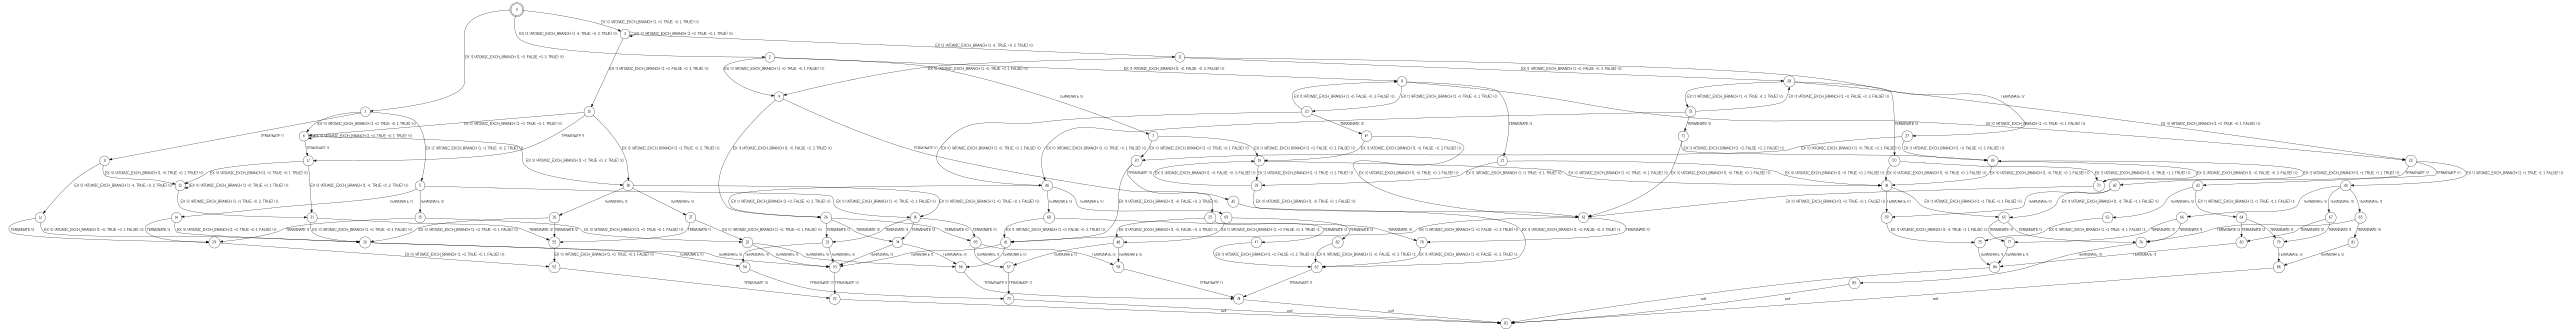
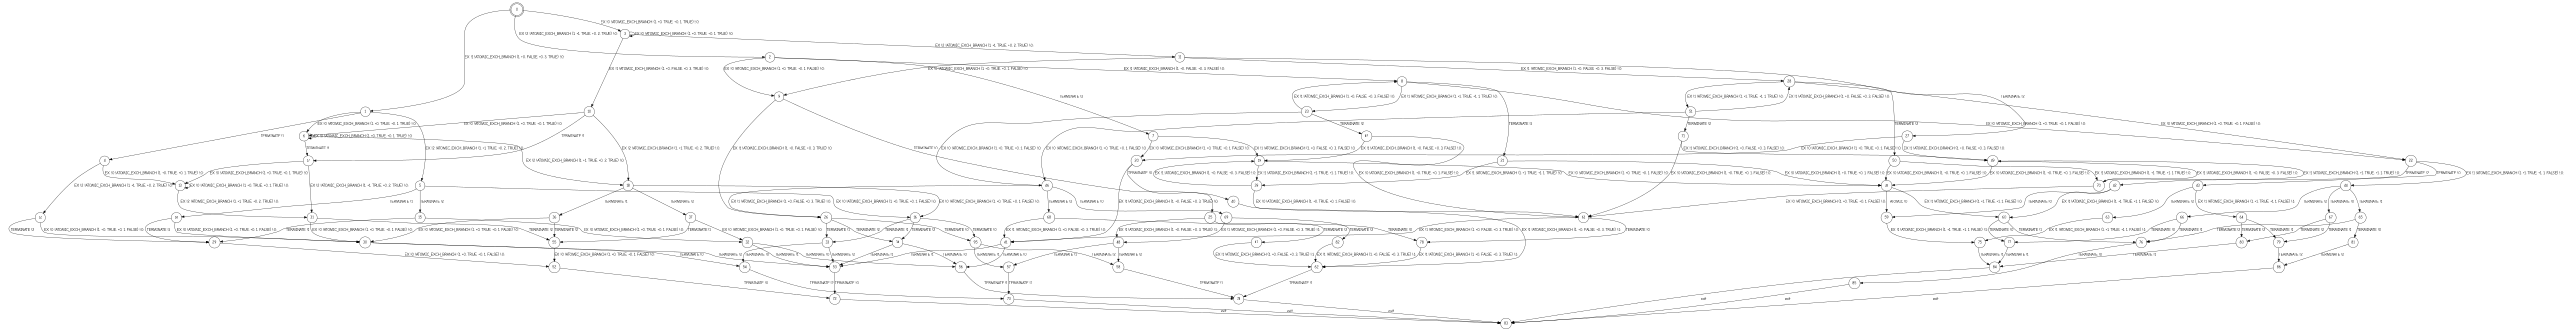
(1899, 202) -> (1899, 202)
